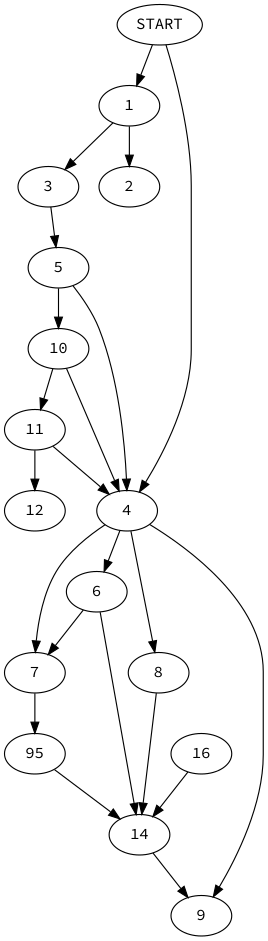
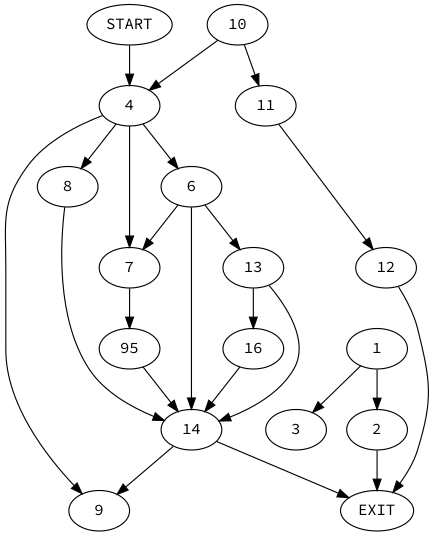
(147, 60) -> none
(58, 268) -> none
none -> (253, 268)
(77, 467) -> none
none -> (377, 511)
